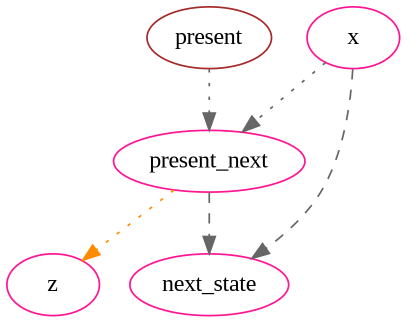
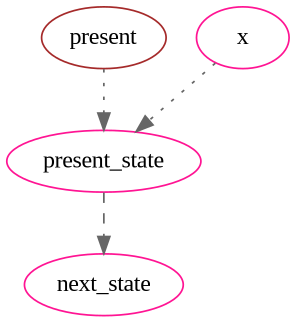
(209, 161) -> (104, 161)
(332, 170) -> none
(53, 285) -> none
